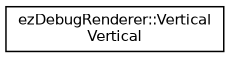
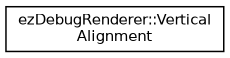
(115, 29) -> (115, 29)
